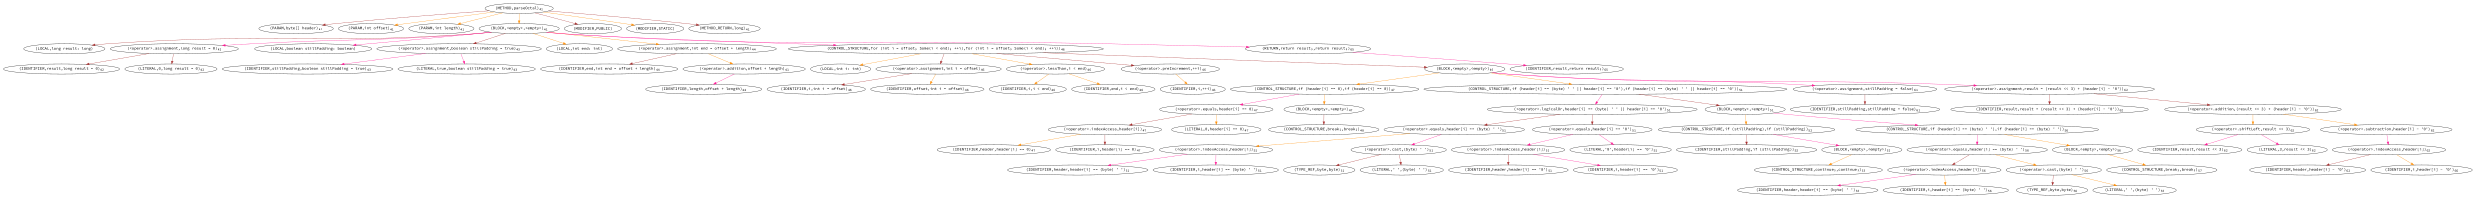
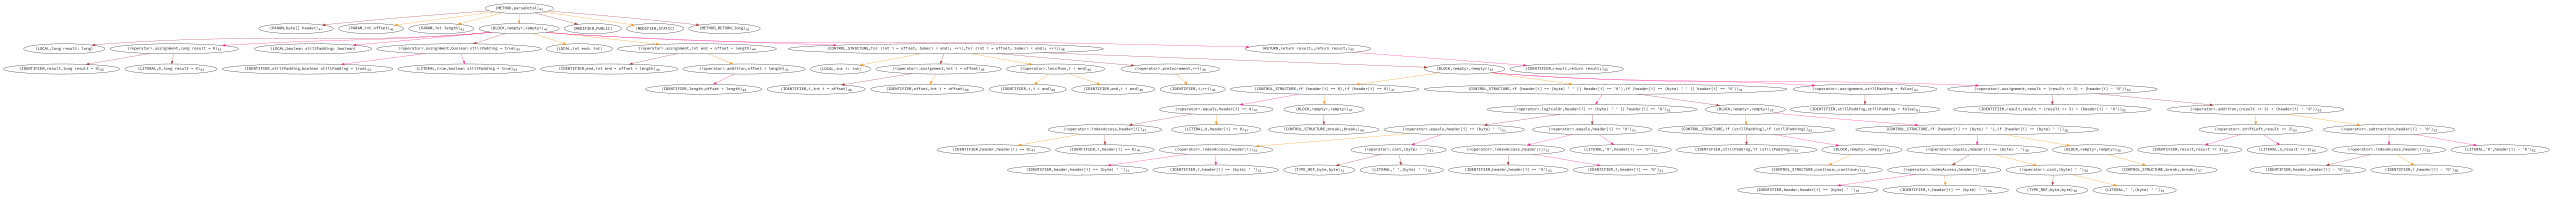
none -> (2500, 150)
